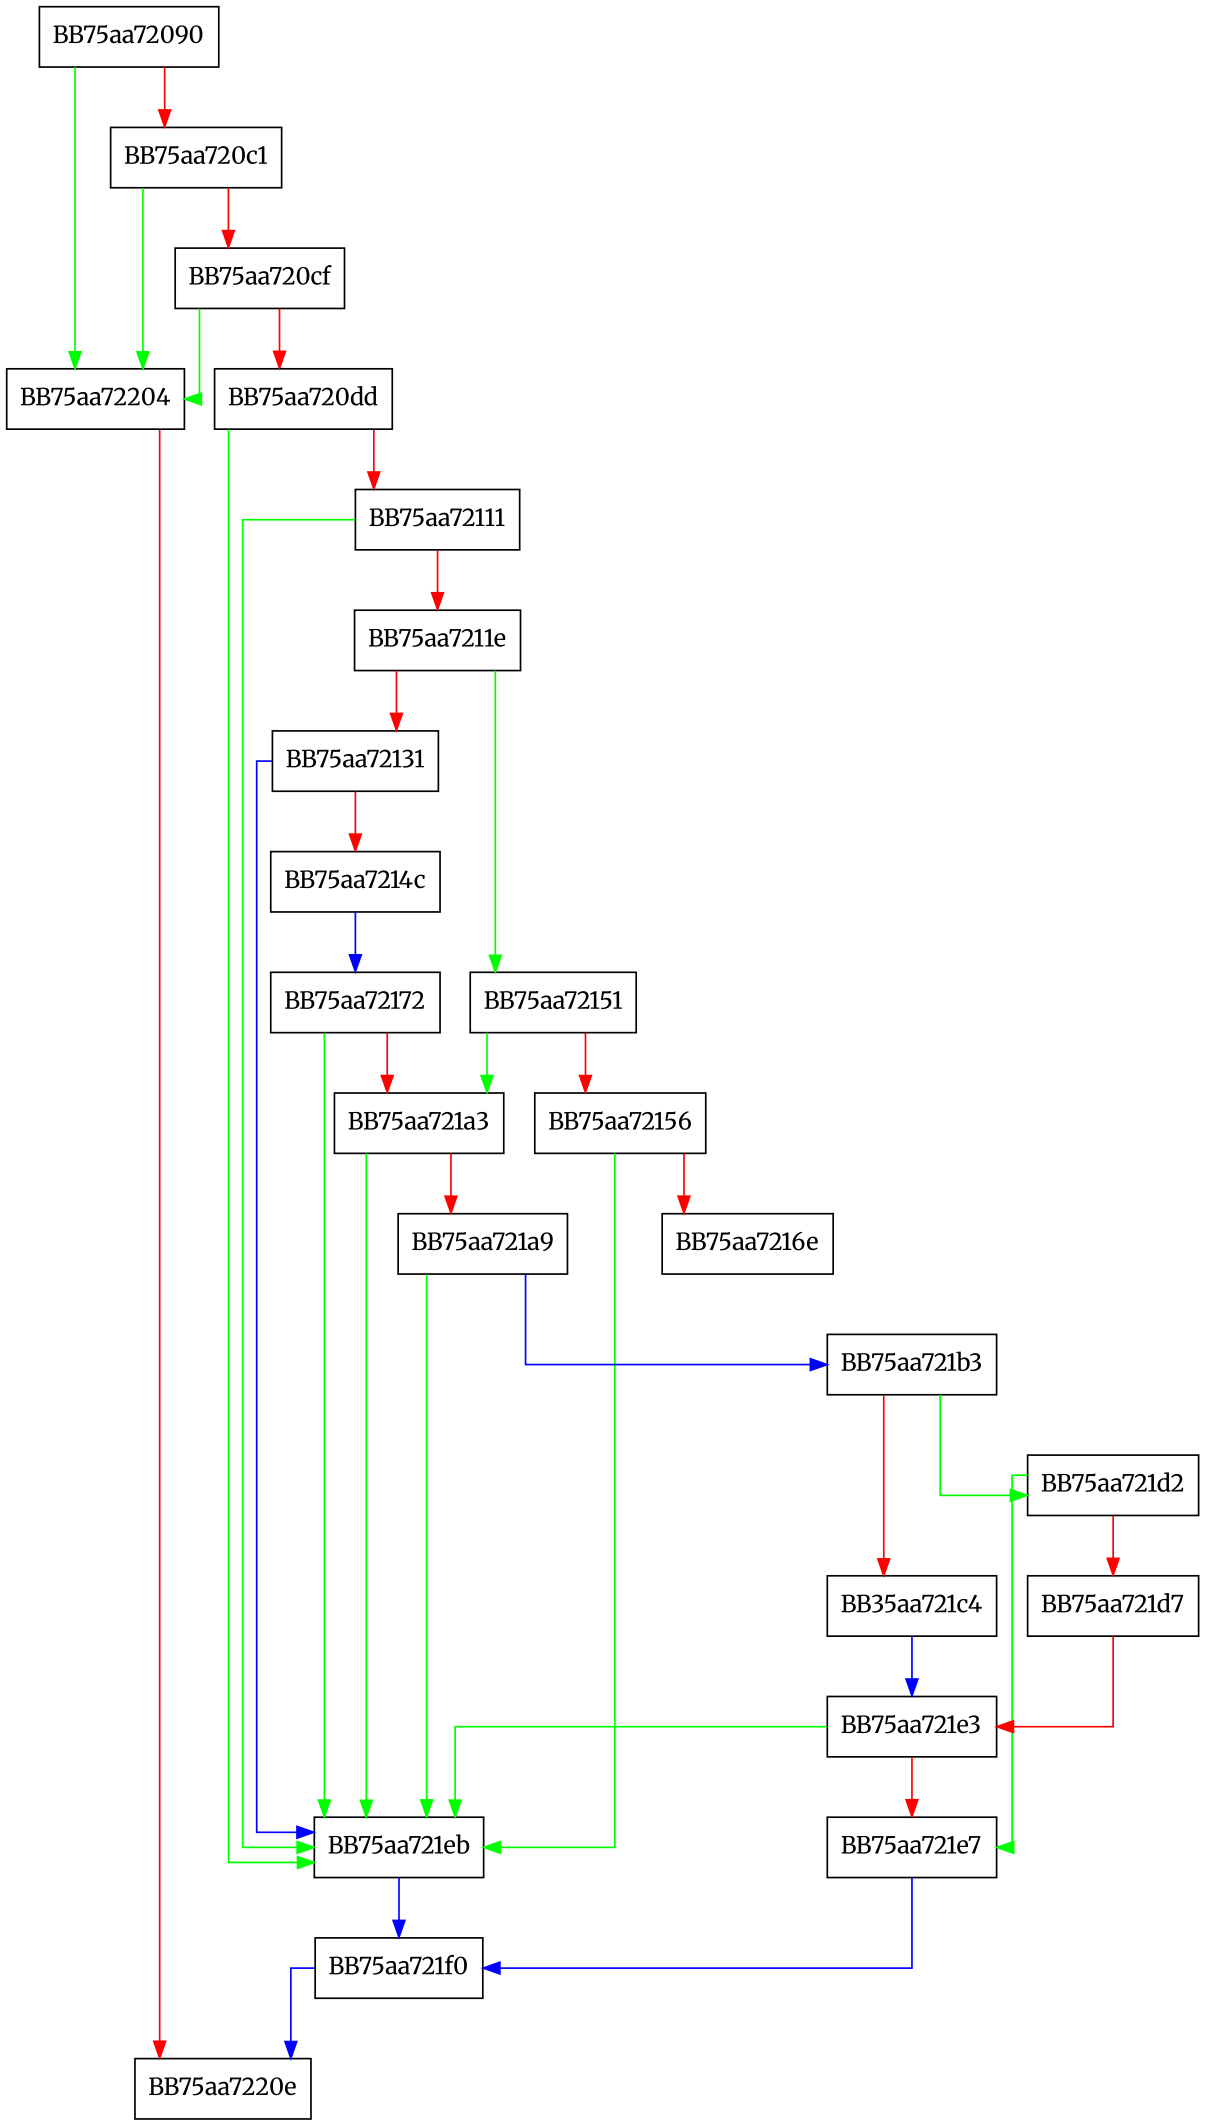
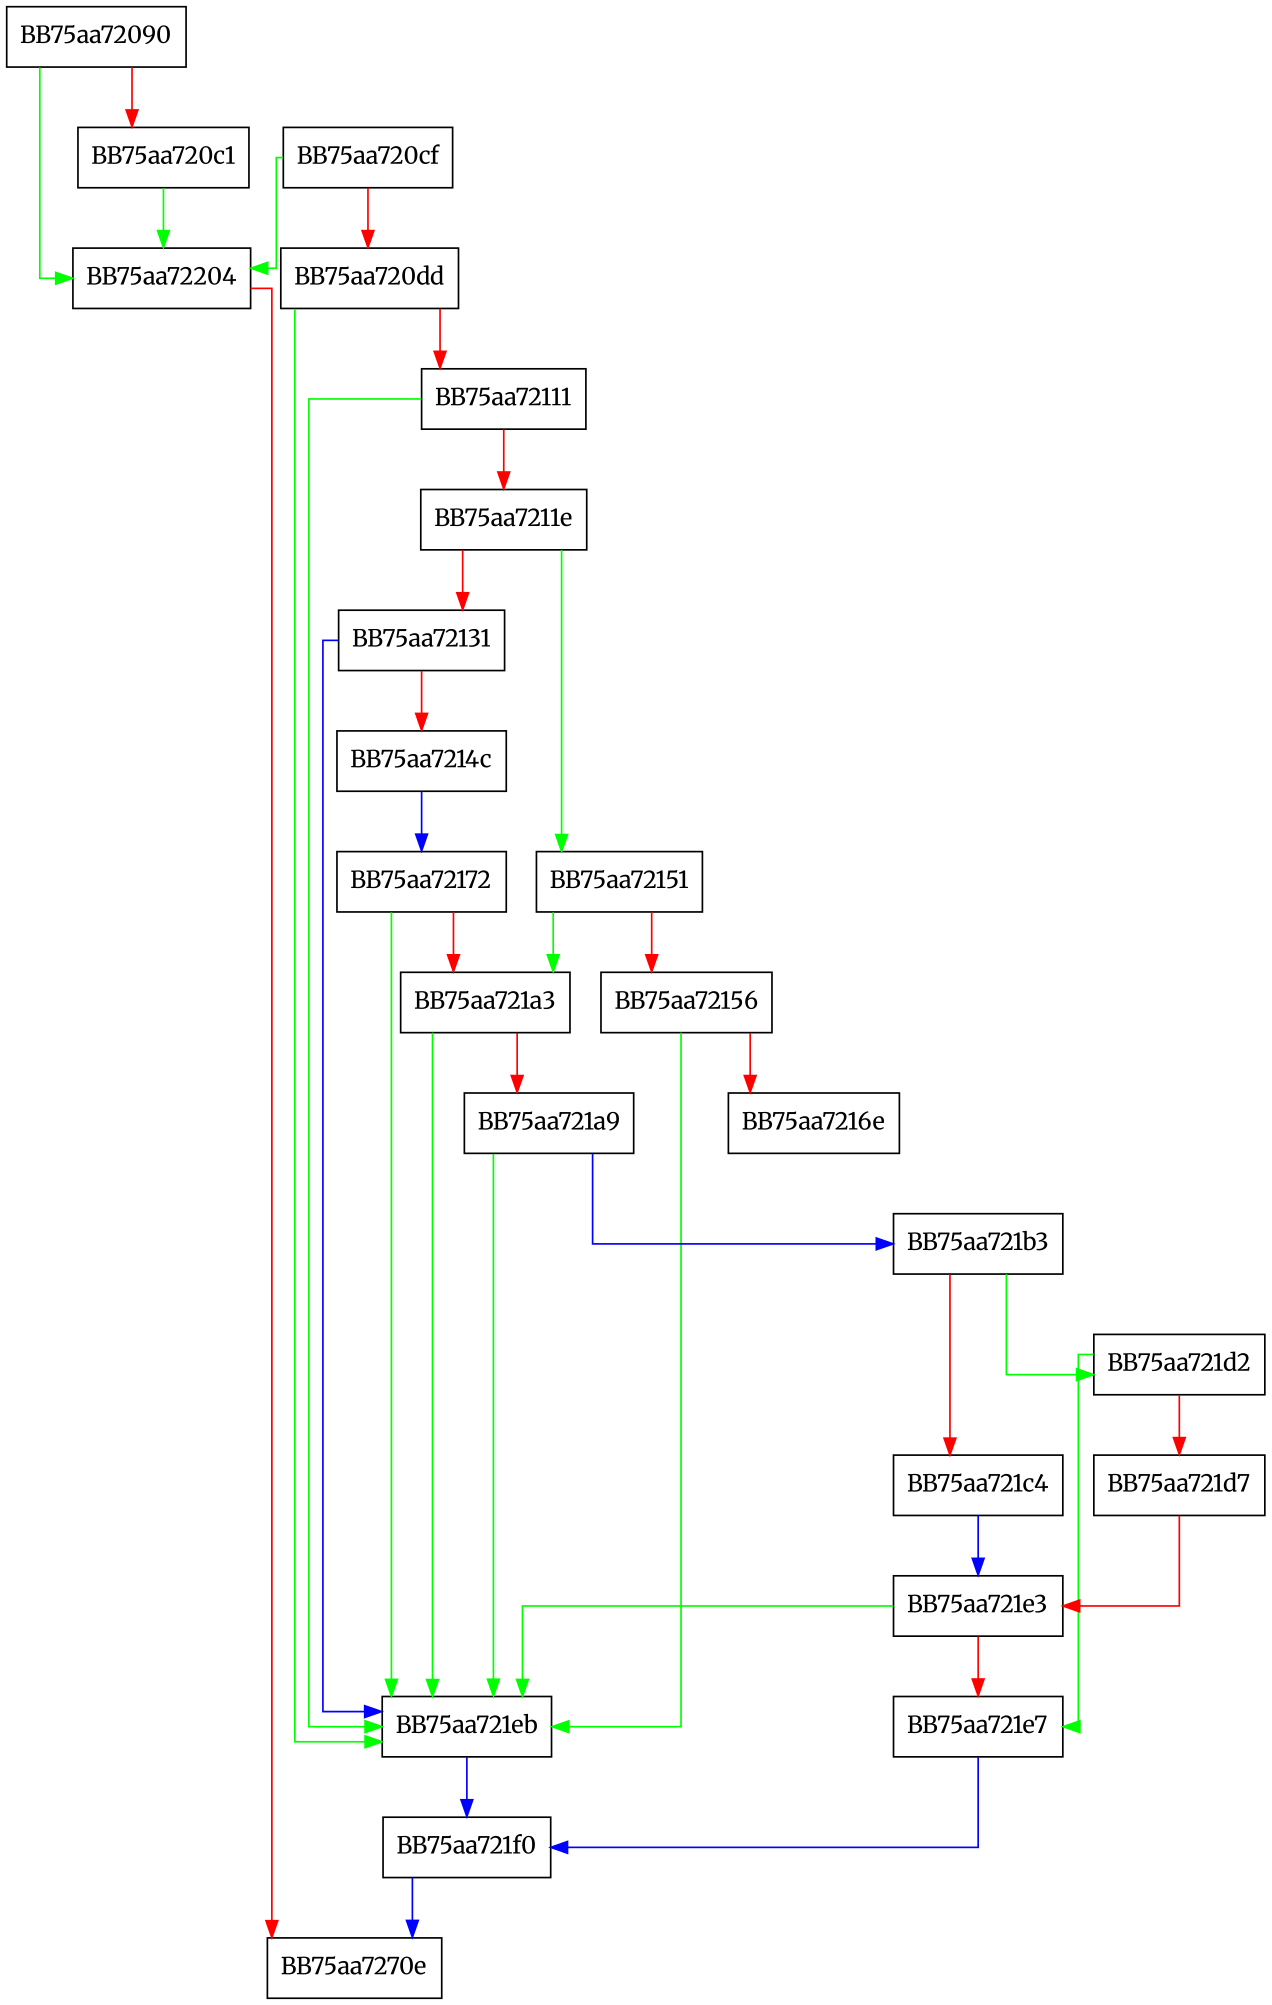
(228, 209) -> none
(912, 1606) -> (978, 1485)
(223, 2089) -> (355, 1968)
